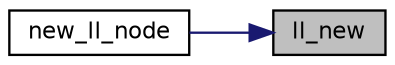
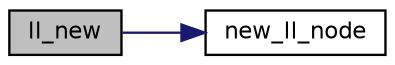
(219, 33) -> (152, 33)
